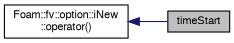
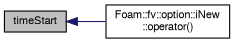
(154, 22) -> (92, 22)
